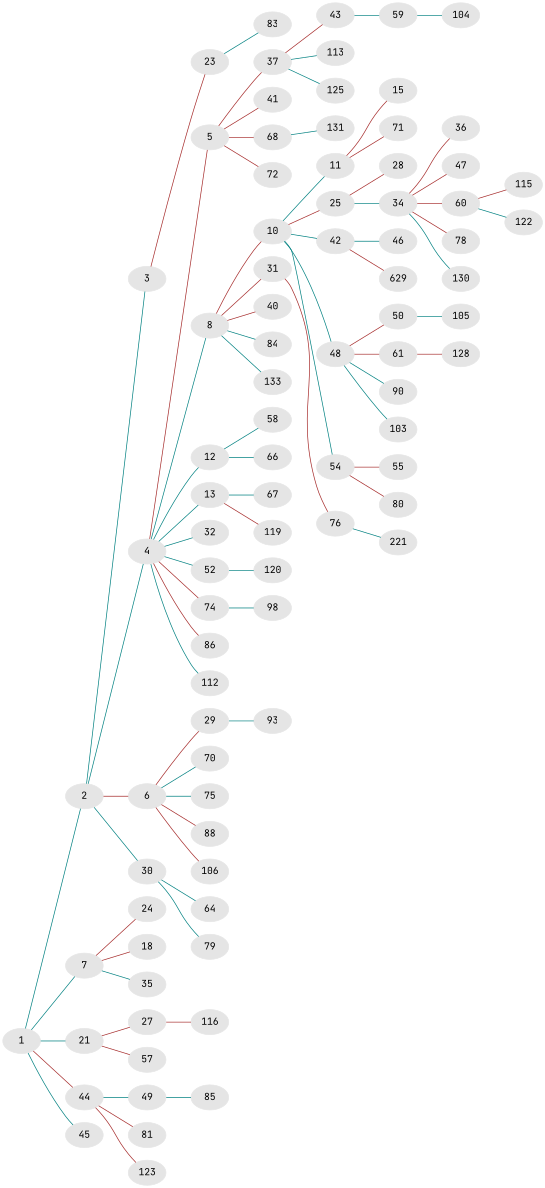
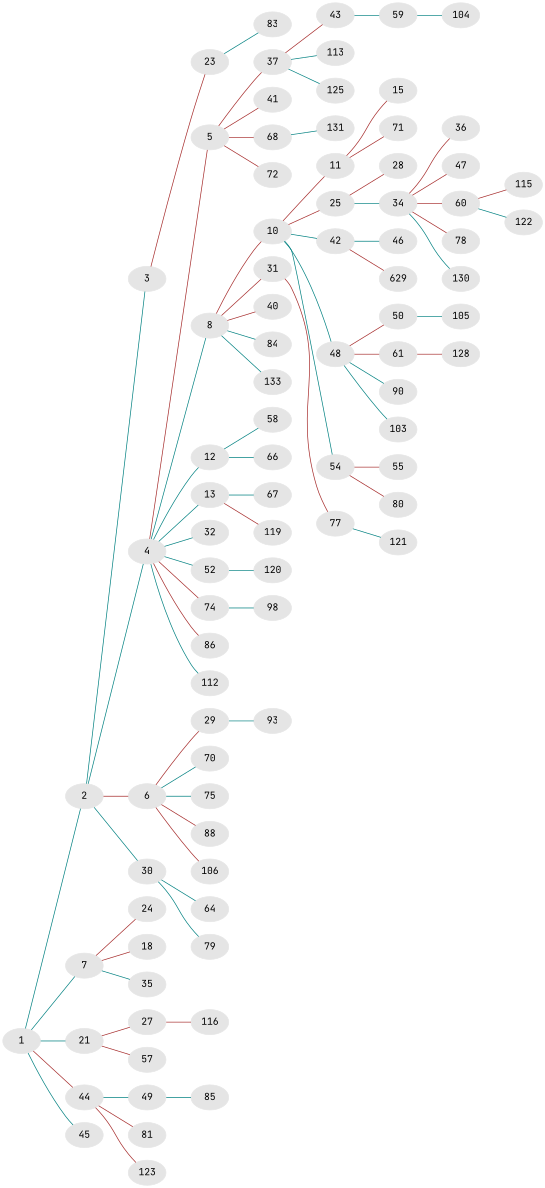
(304, 199) -> (304, 199)
(335, 524) -> (335, 524)
(398, 542) -> (398, 542)
